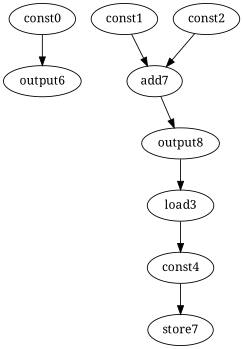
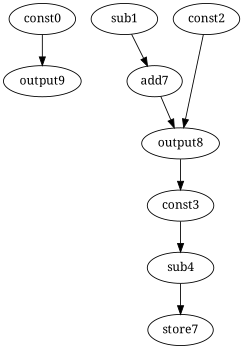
(124, 19) -> (124, 19)
(183, 47) -> (194, 77)
(42, 81) -> (42, 81)
(181, 206) -> (181, 206)
(181, 268) -> (181, 268)
